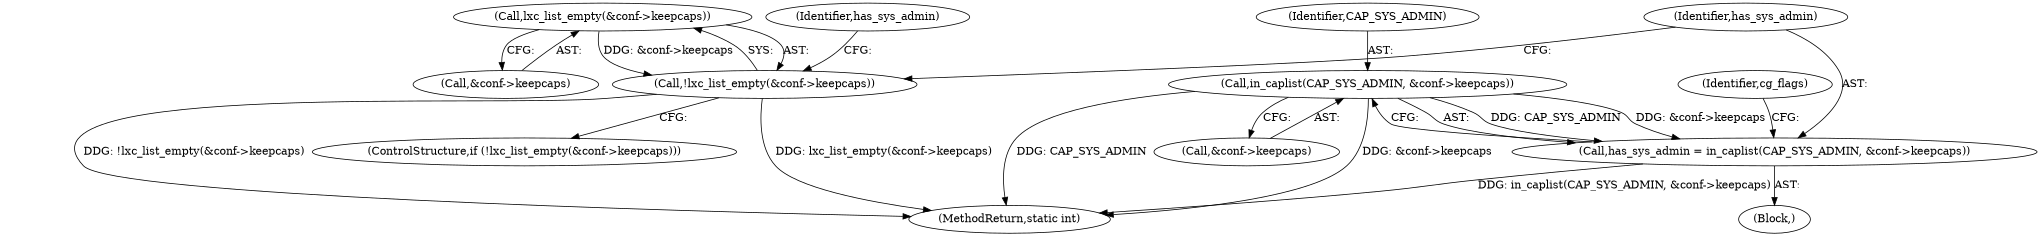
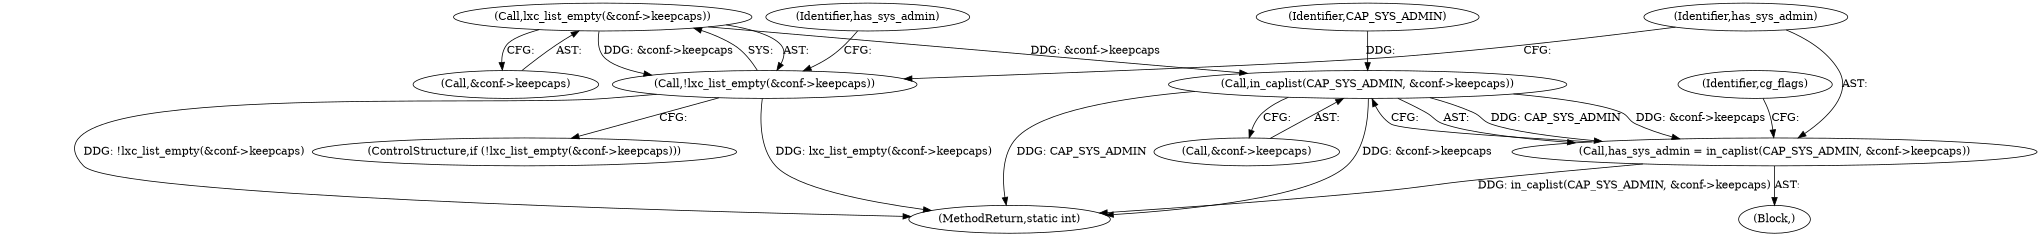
none -> (974, 50)
(1382, 51) -> (1382, 51)
